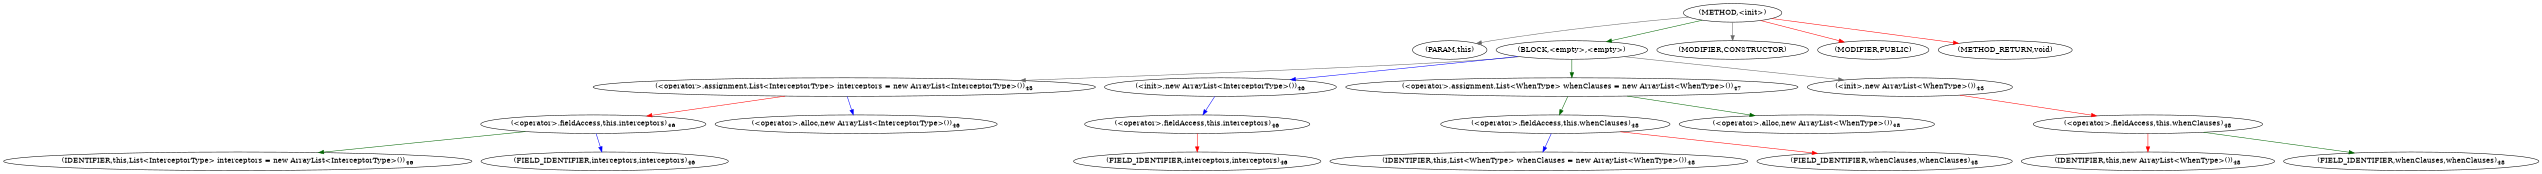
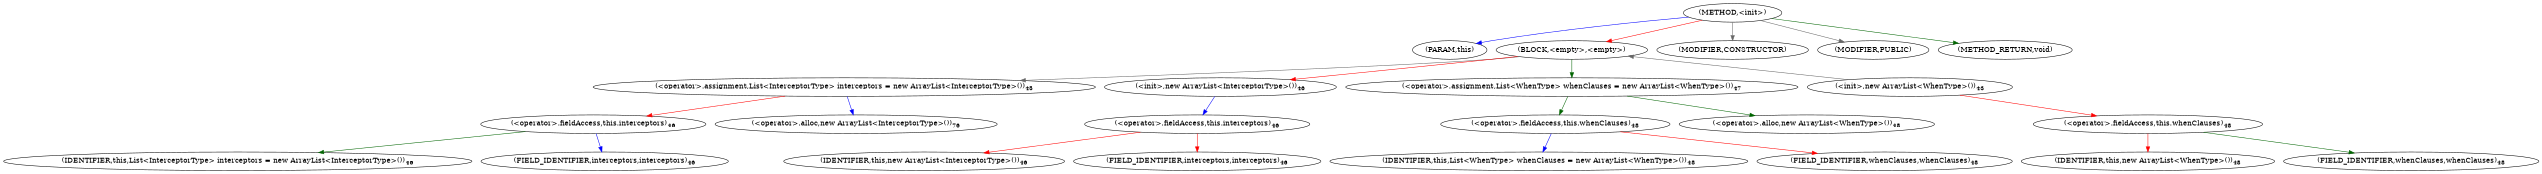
(1585, 28) -> (1585, 28)
(1657, 30) -> (1657, 30)
(1800, 31) -> (1800, 31)
(1862, 31) -> (1862, 31)
(1407, 68) -> (1407, 68)
(1731, 68) -> (1741, 68)
(956, 123) -> (956, 123)
none -> (924, 161)
